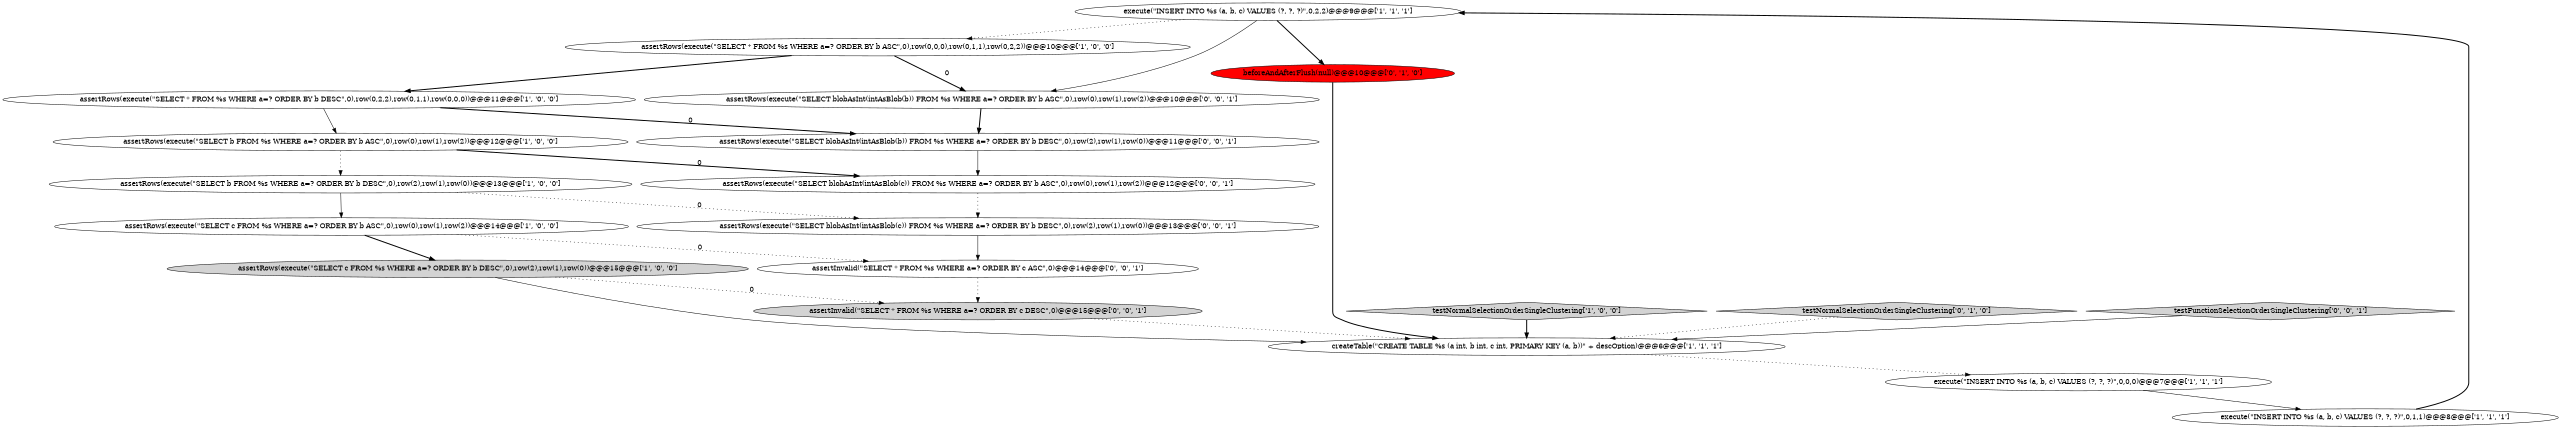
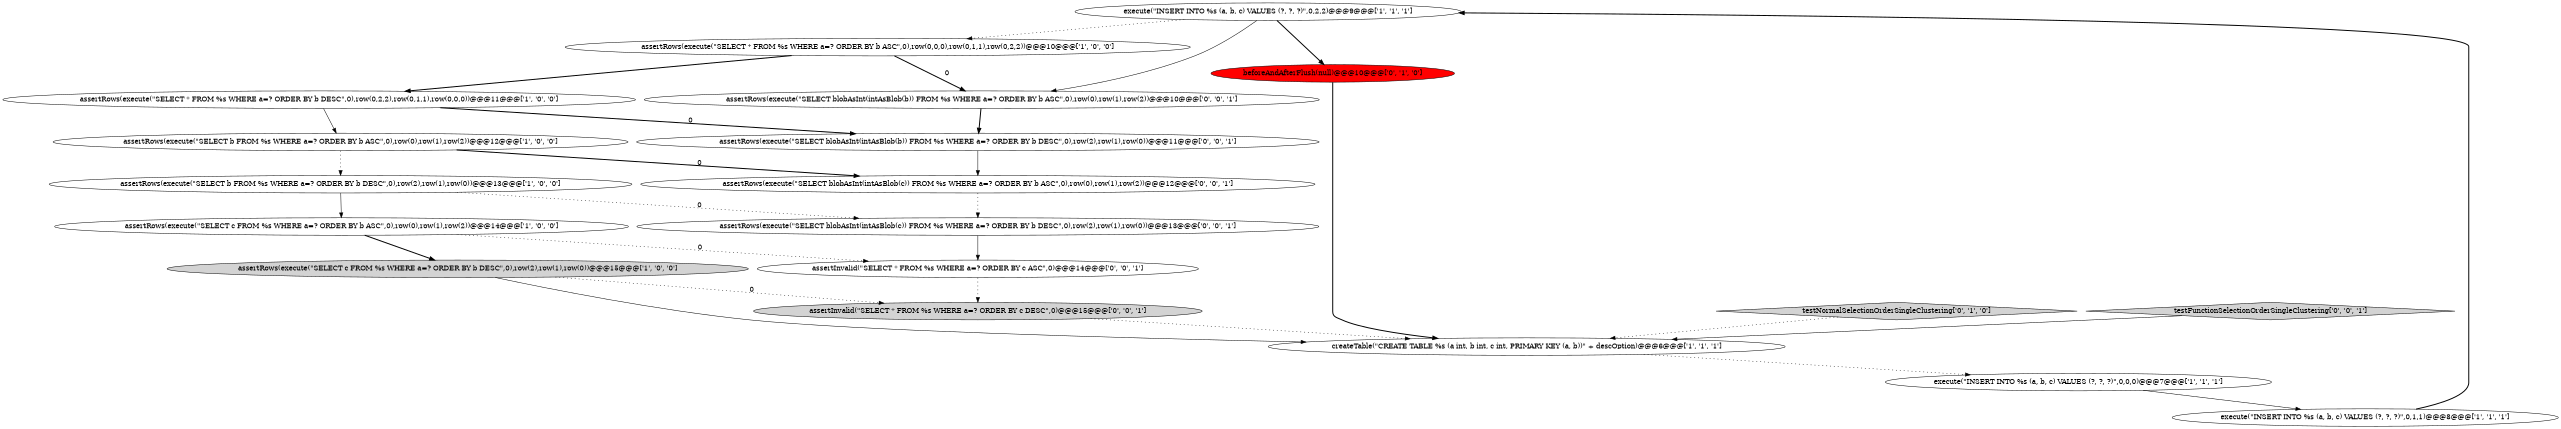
(1527, 311) -> none
